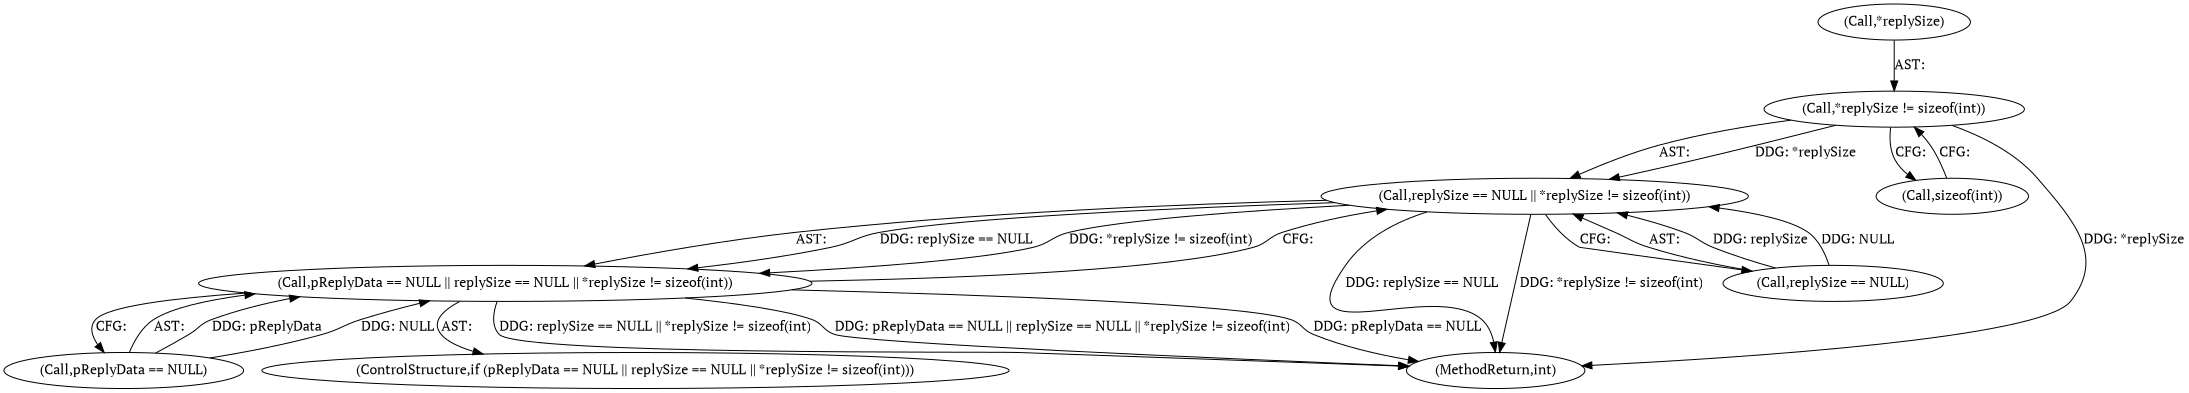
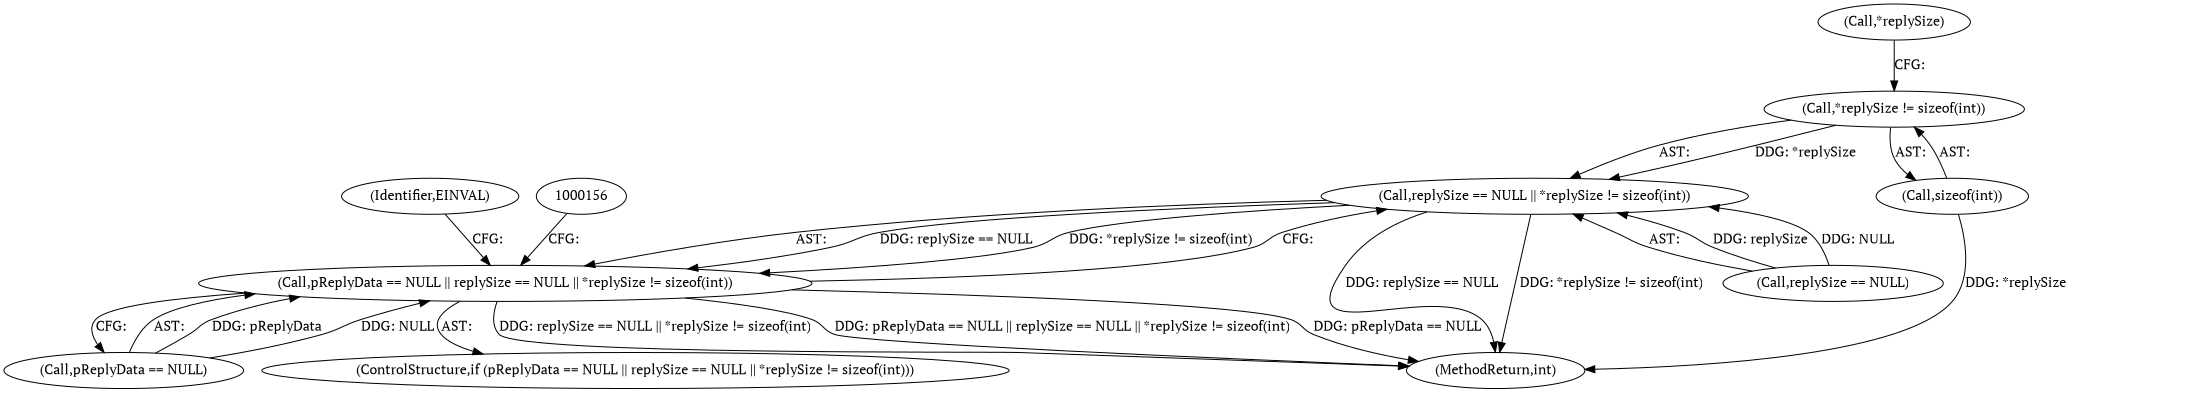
(1912, 66) -> (1912, 66)
(1913, 153) -> (1913, 153)
(1957, 153) -> (1957, 153)
none -> (430, 196)
none -> (581, 196)
(1637, 255) -> none
(1955, 334) -> (1824, 350)
